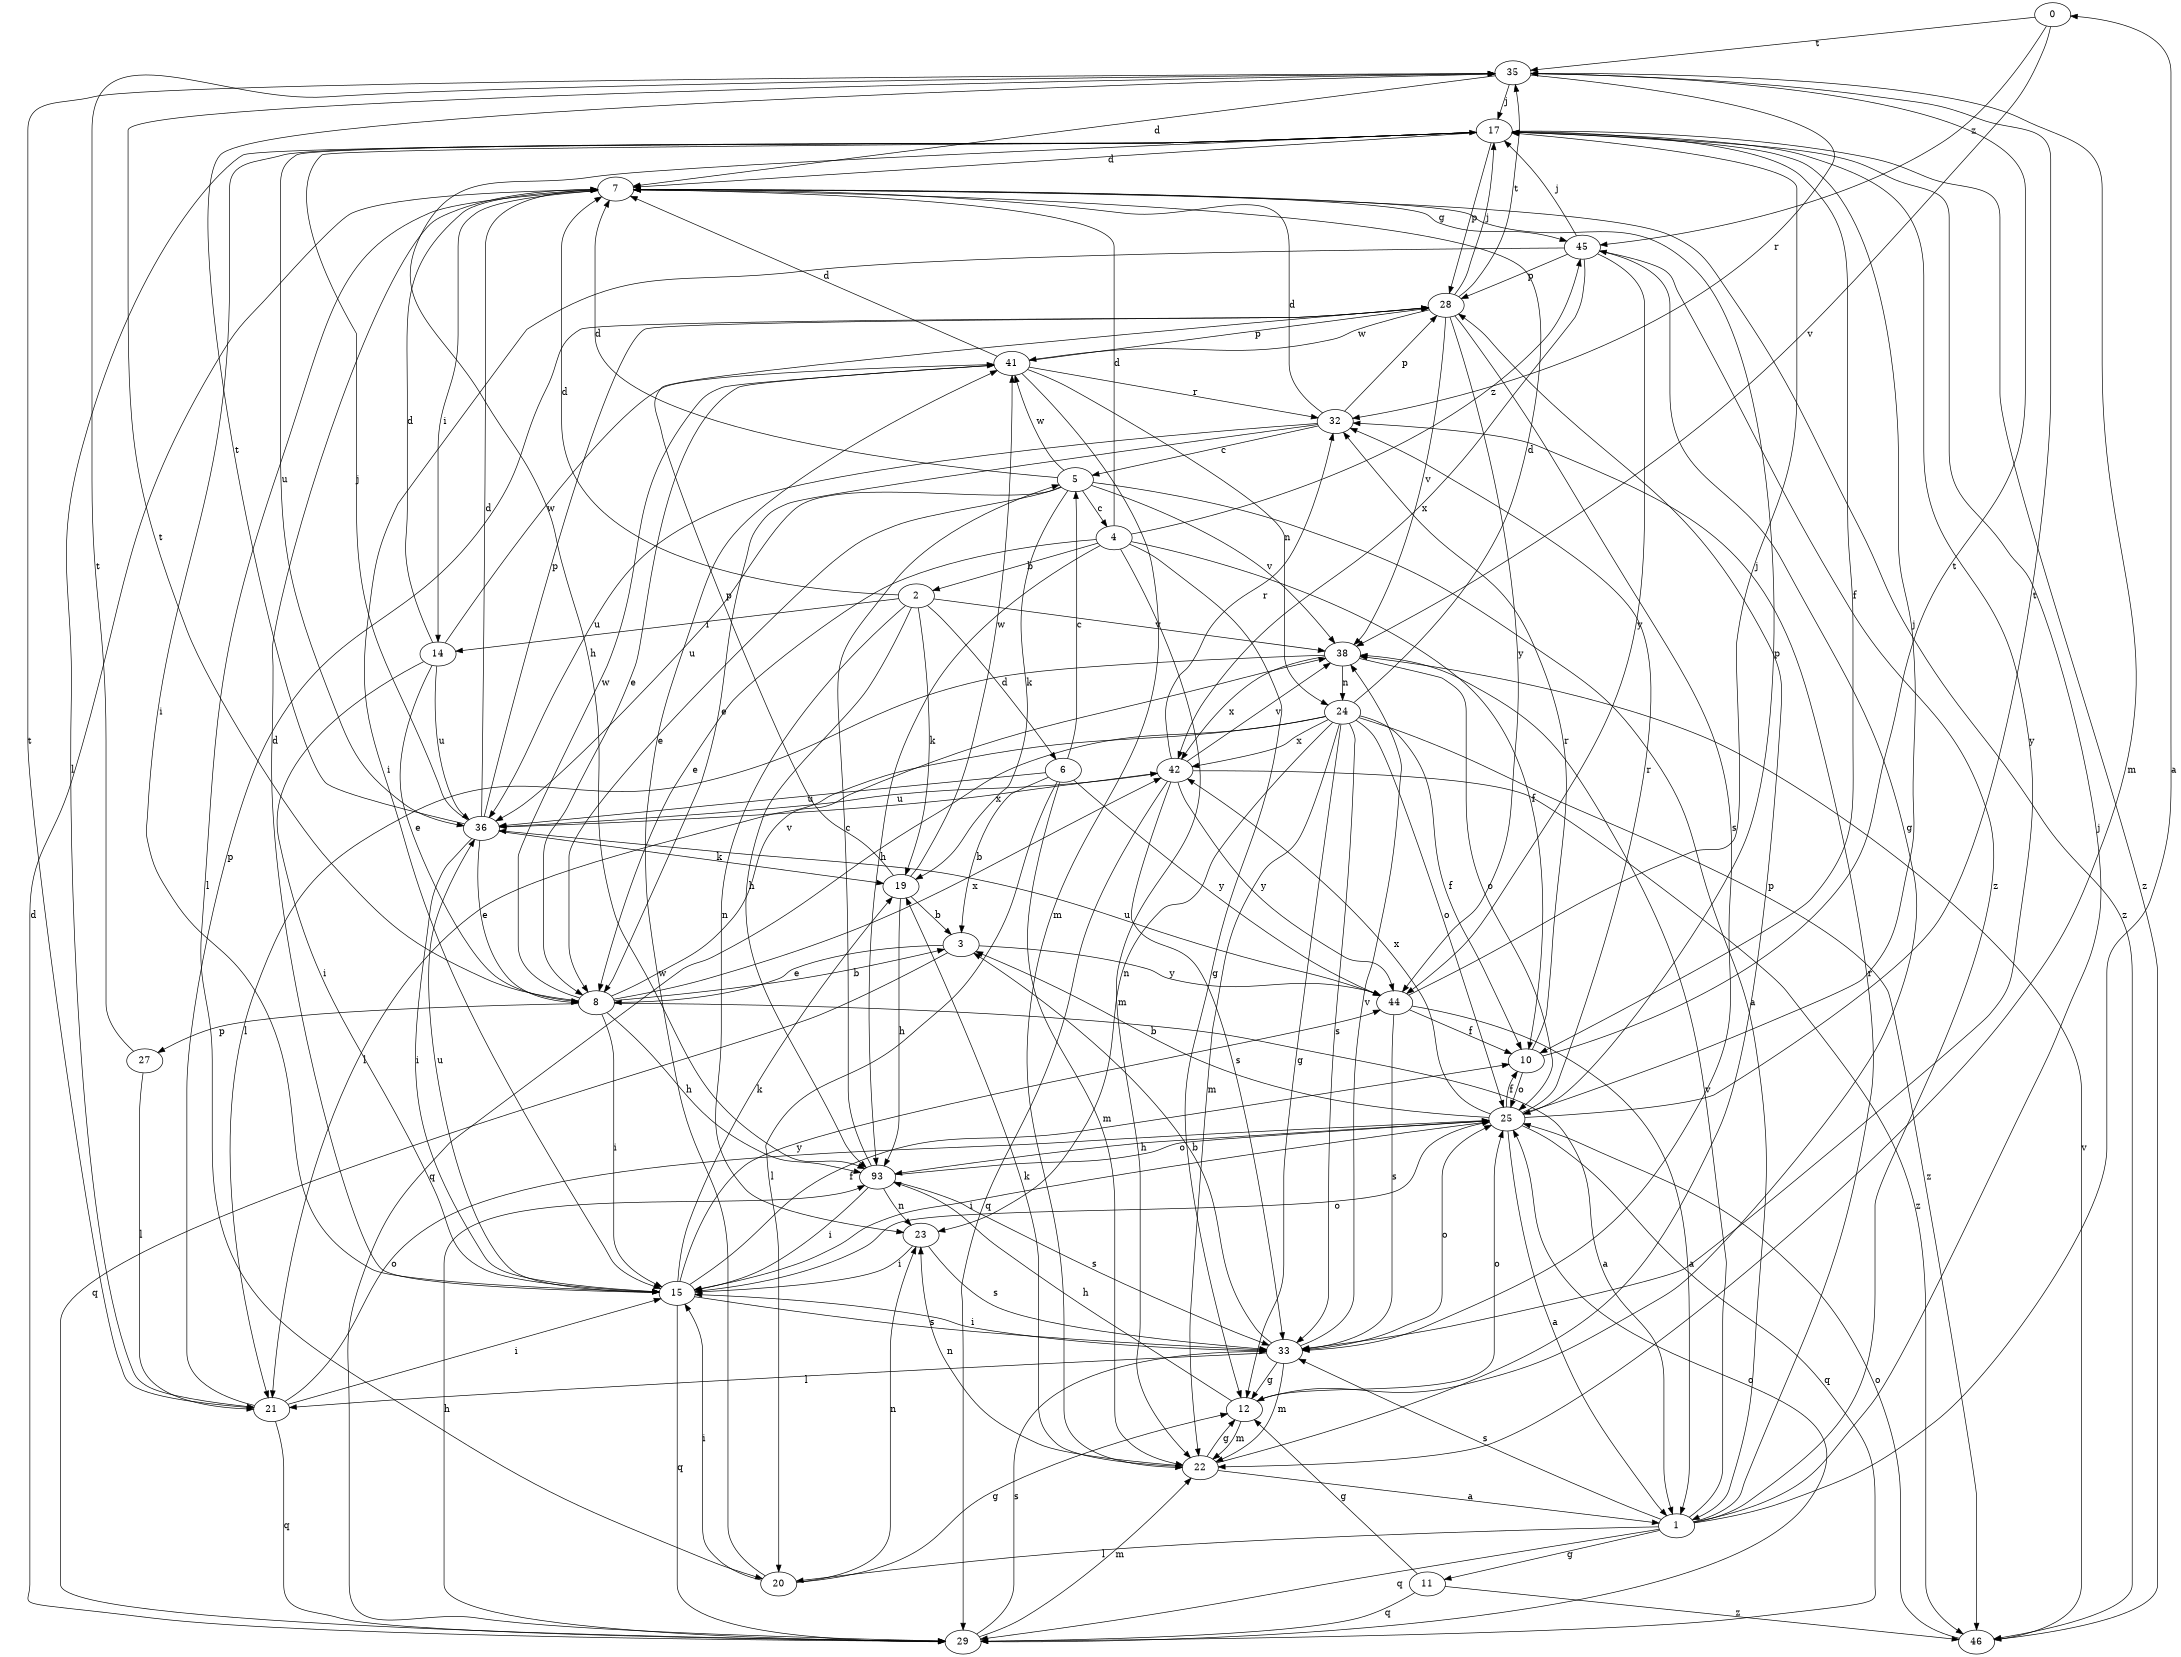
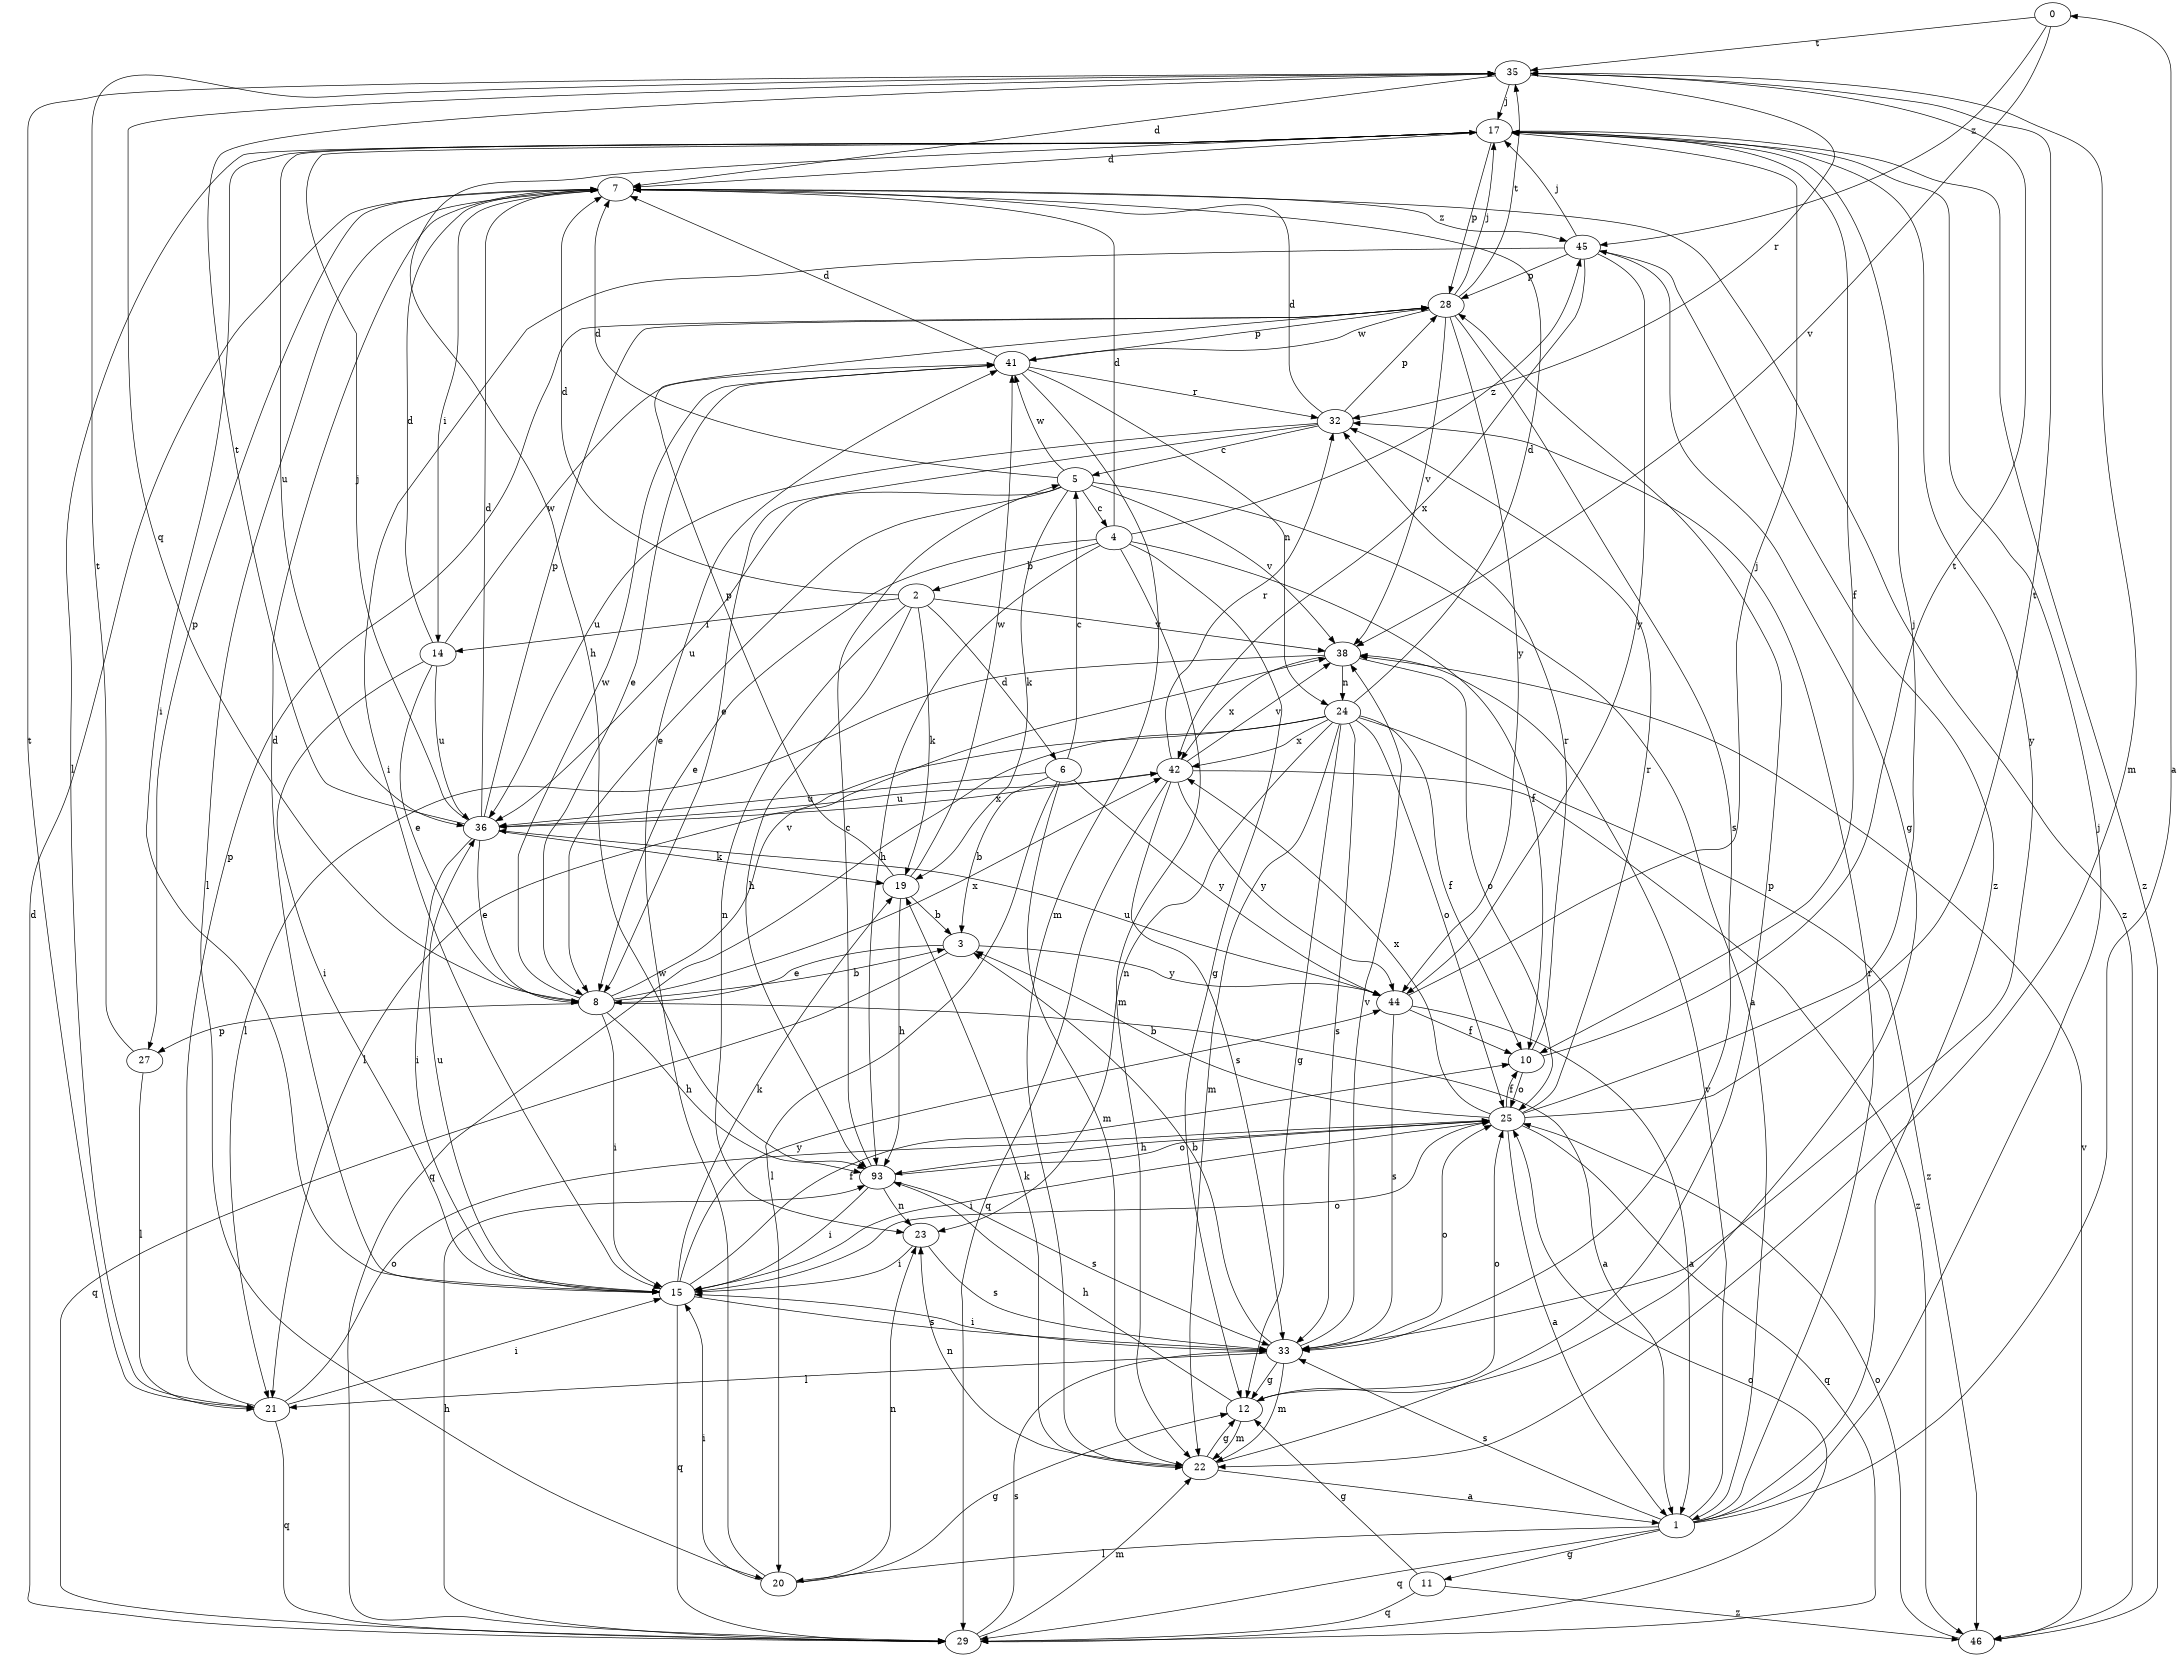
(1442, 218) -> (1442, 218)
(1638, 236) -> (230, 499)
(161, 538) -> (161, 538)
